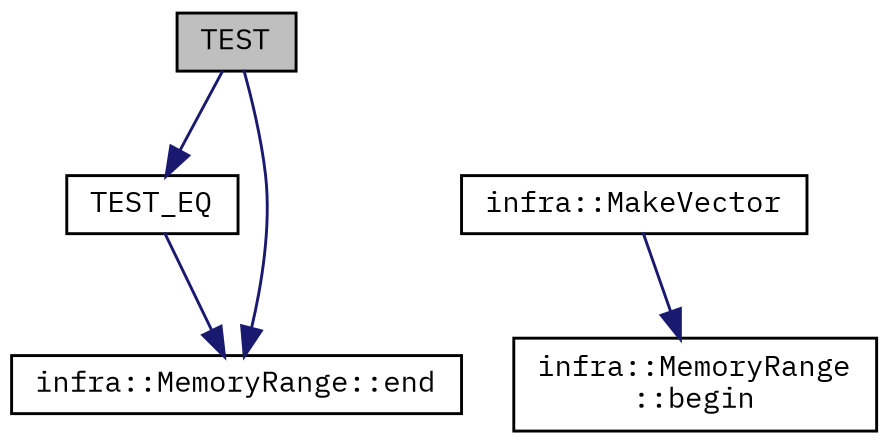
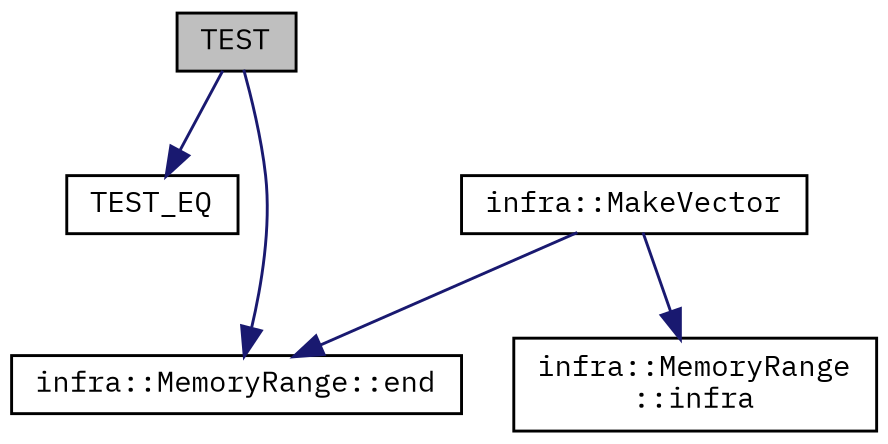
(188, 281) -> (449, 289)
(695, 385) -> (695, 385)
